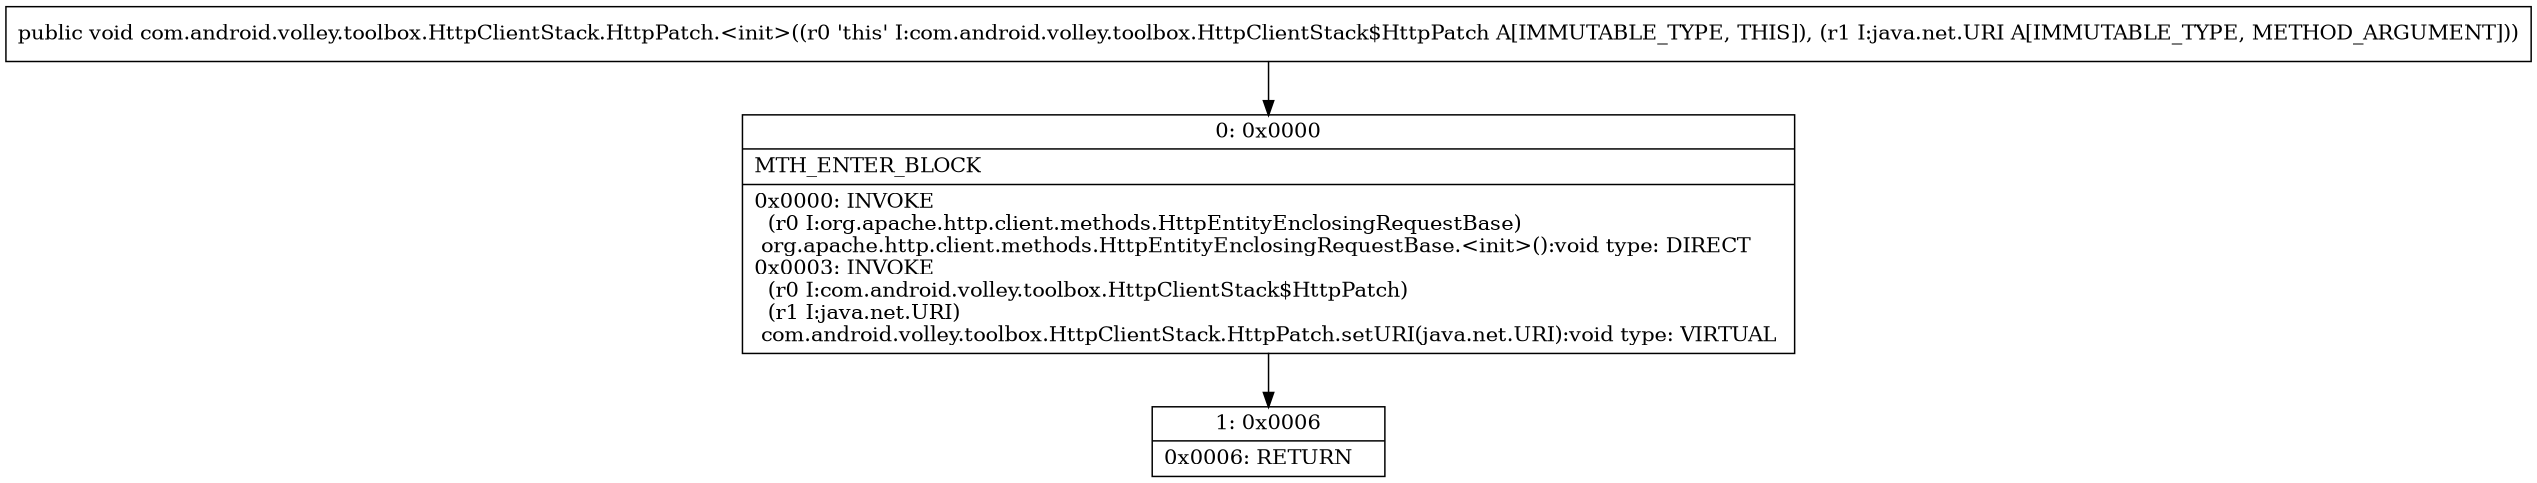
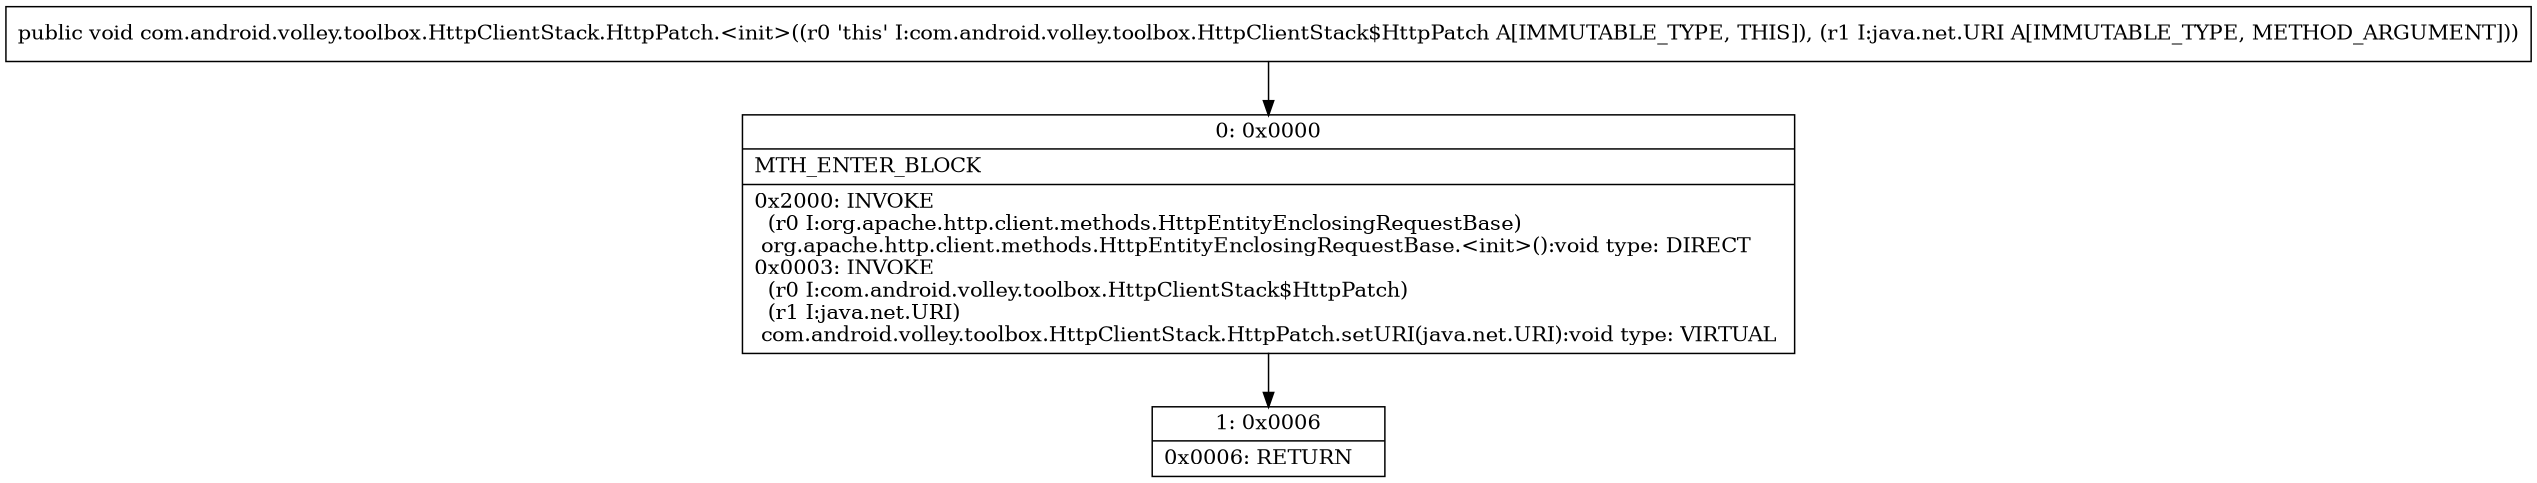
(851, 202) -> (851, 202)
